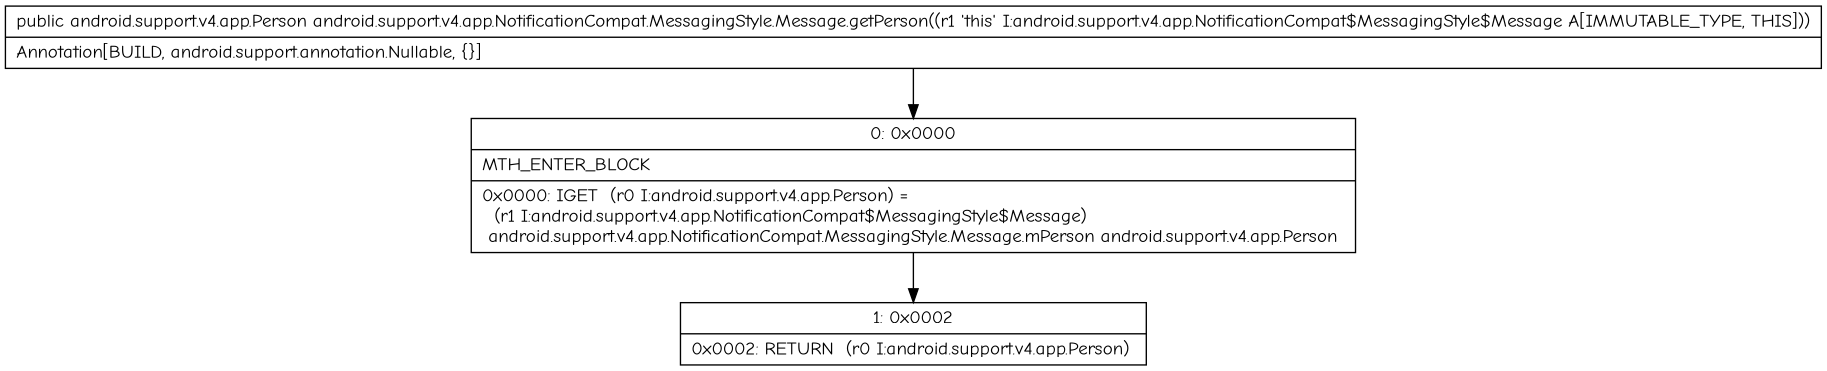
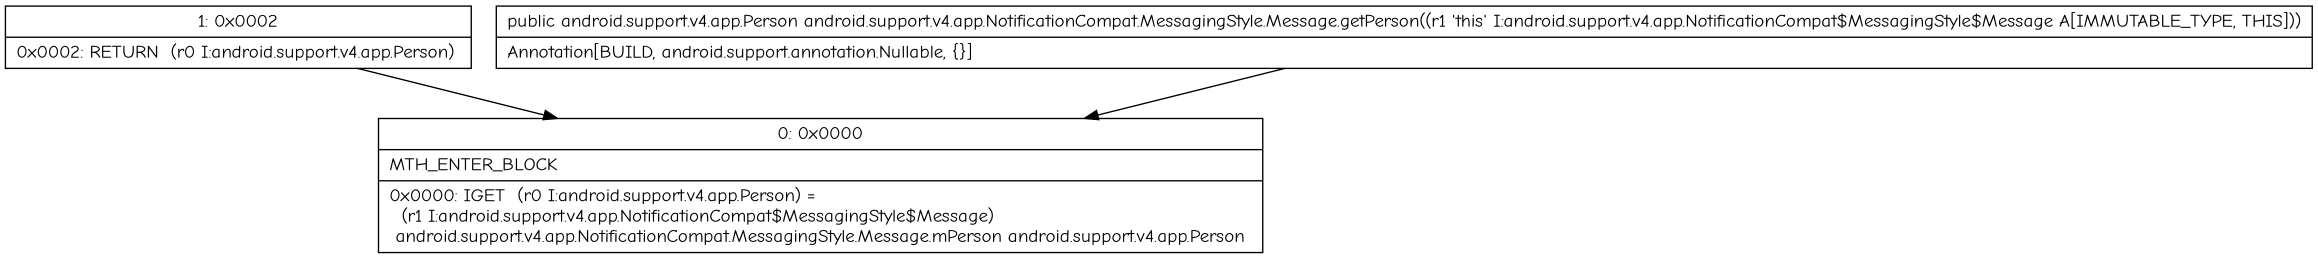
(913, 271) -> (451, 92)
